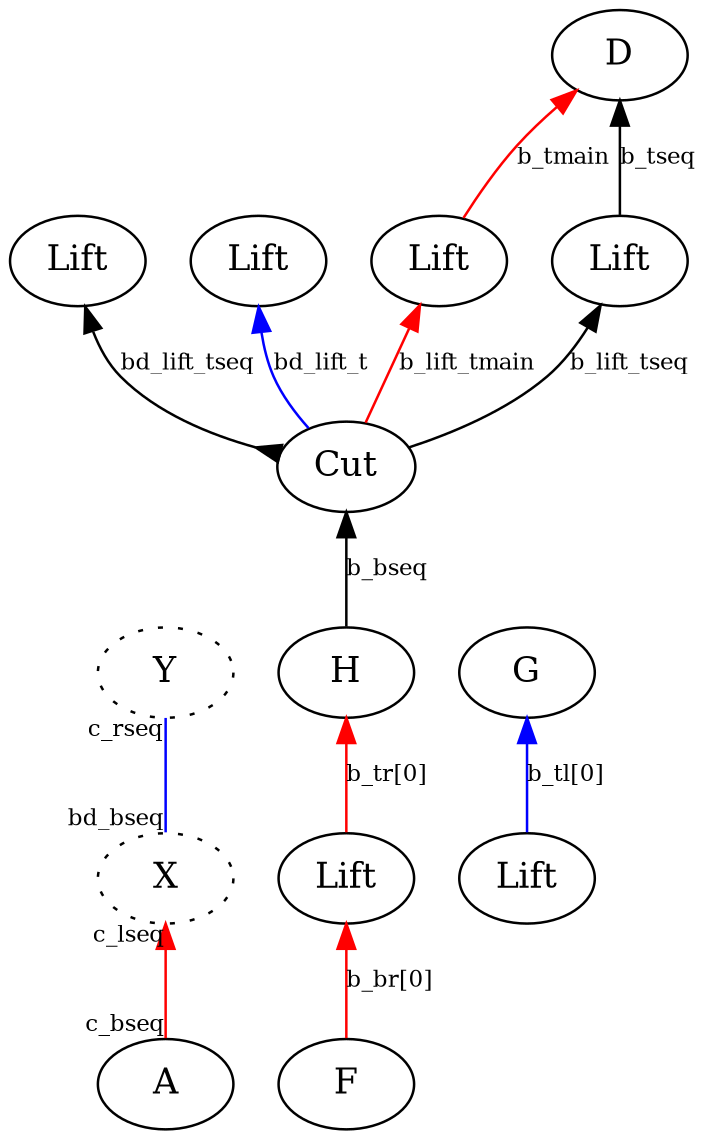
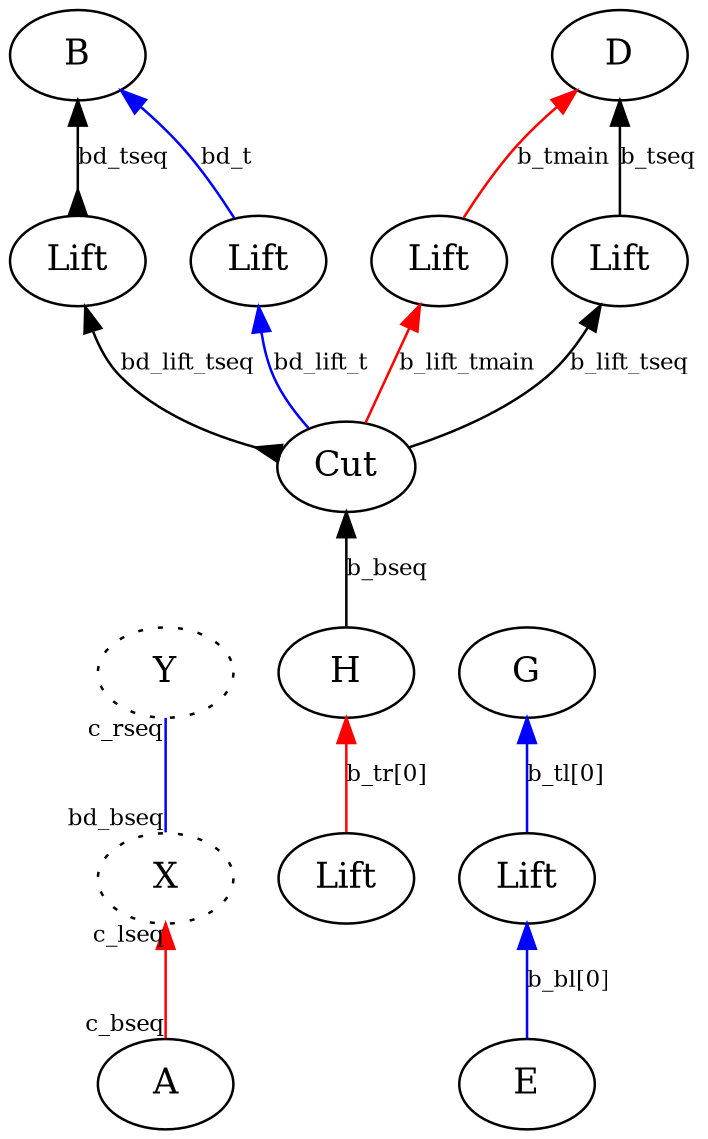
none -> (78, 55)
(346, 1084) -> none
none -> (527, 1084)
